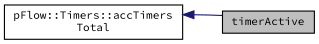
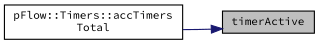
(208, 15) -> (197, 29)
